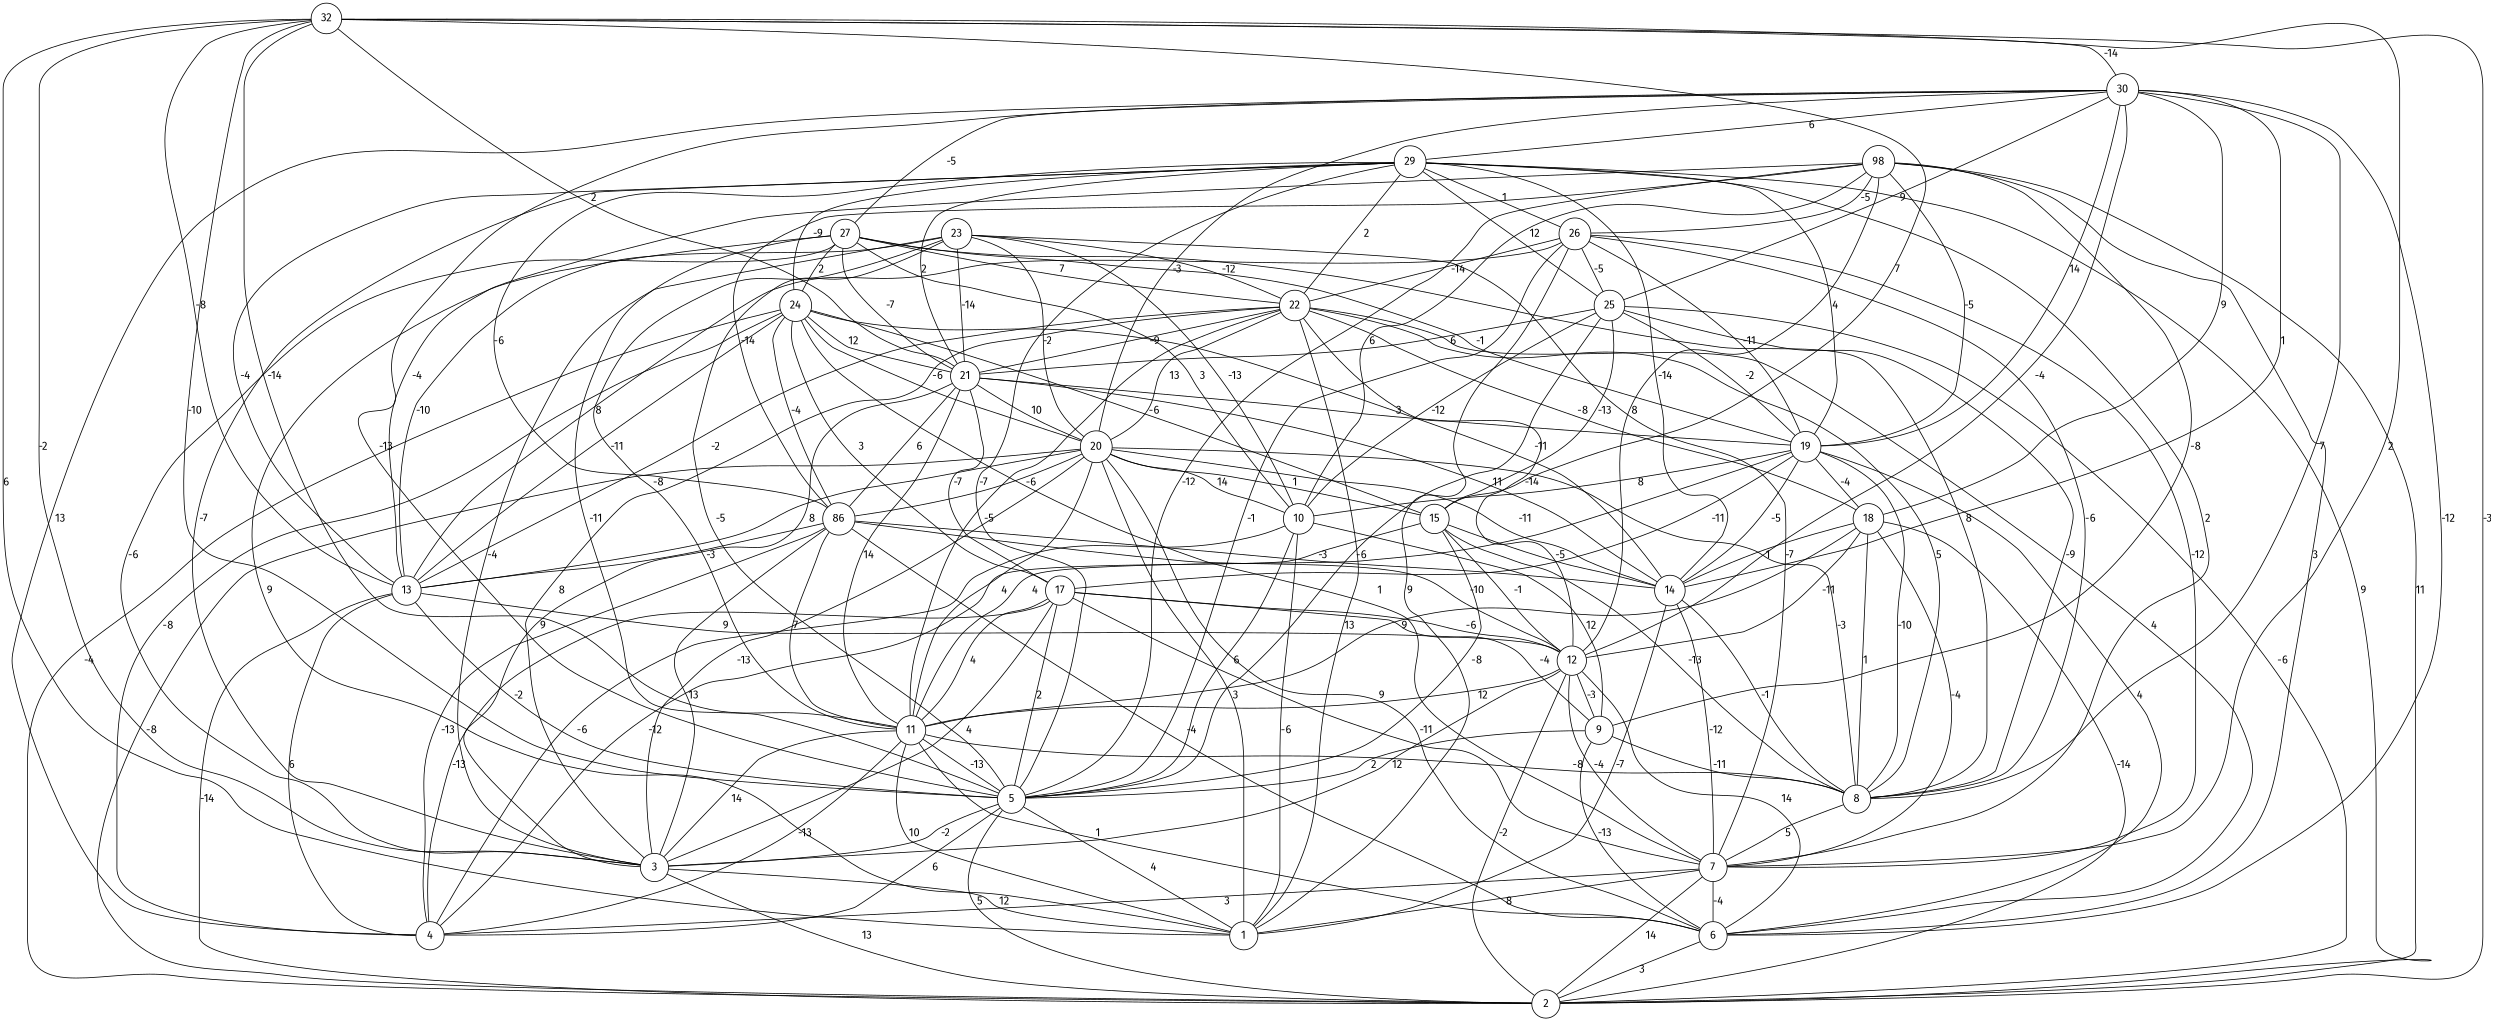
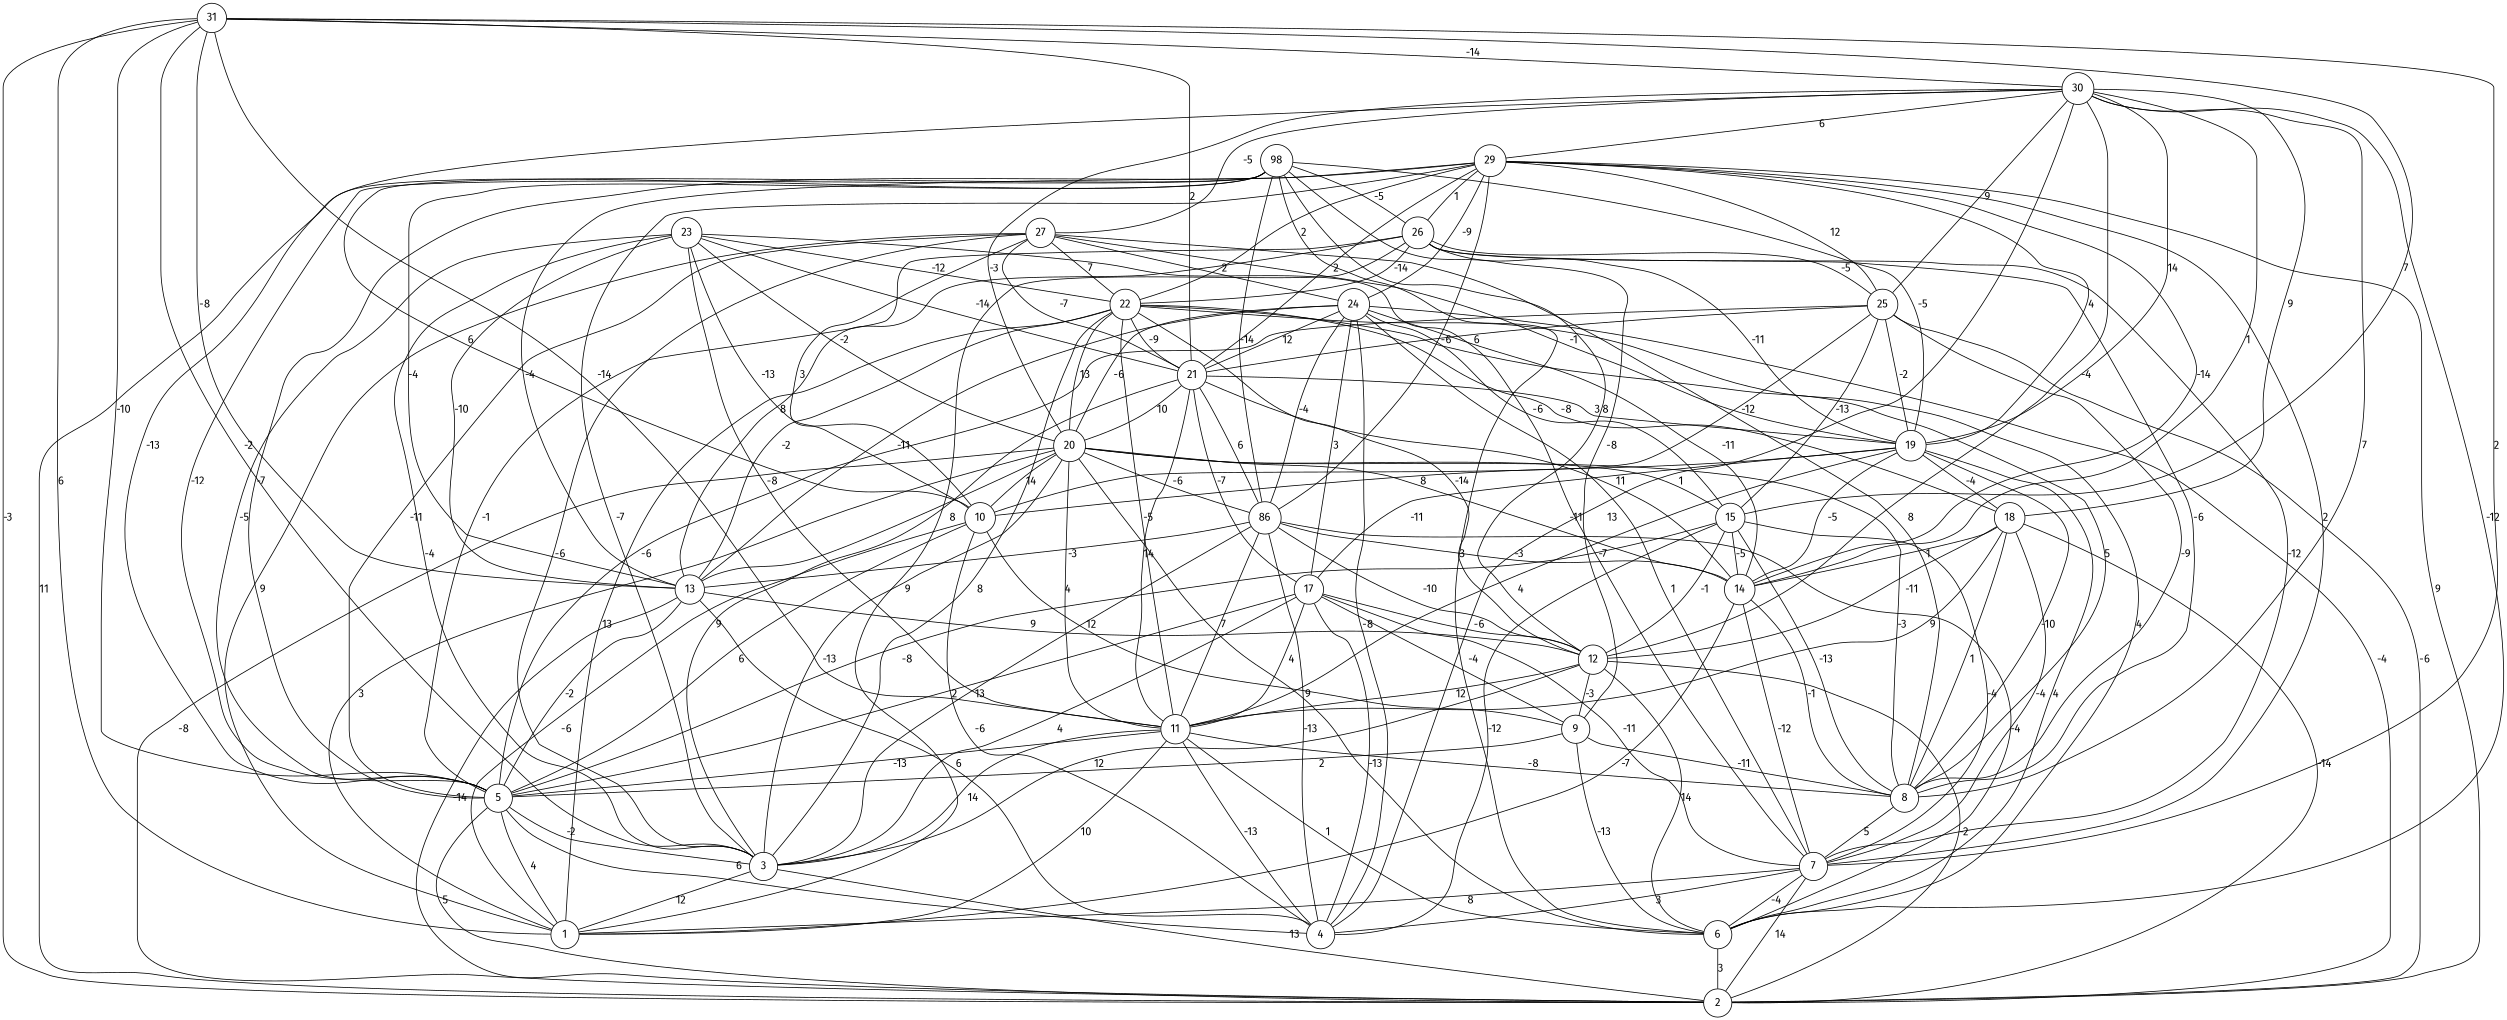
(326, 18) -> (212, 18)
(1610, 790) -> (1982, 662)
